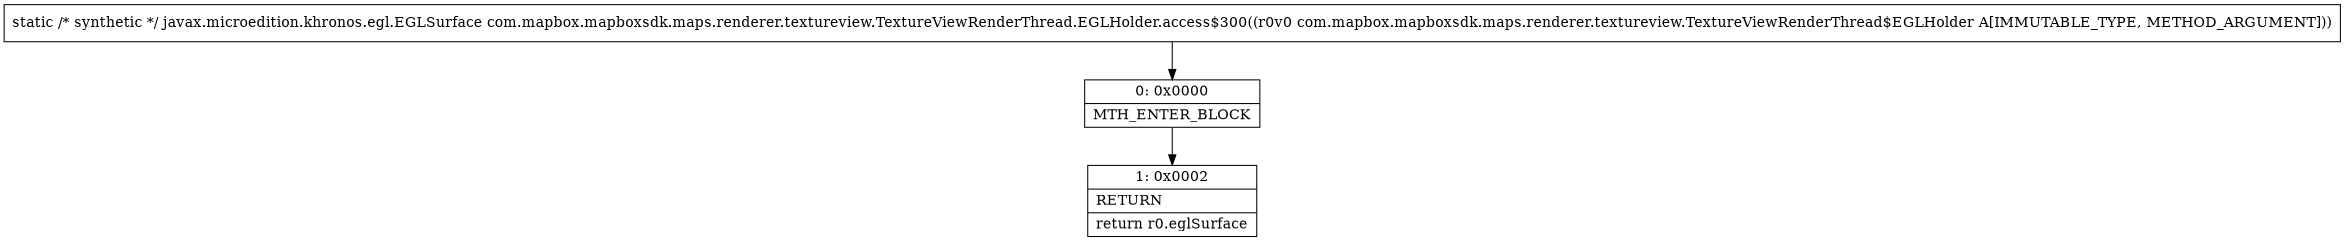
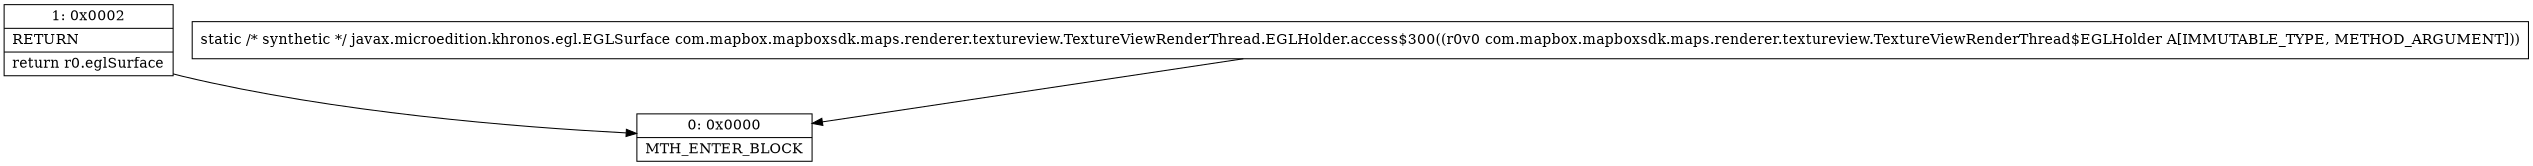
(1172, 141) -> (398, 113)
